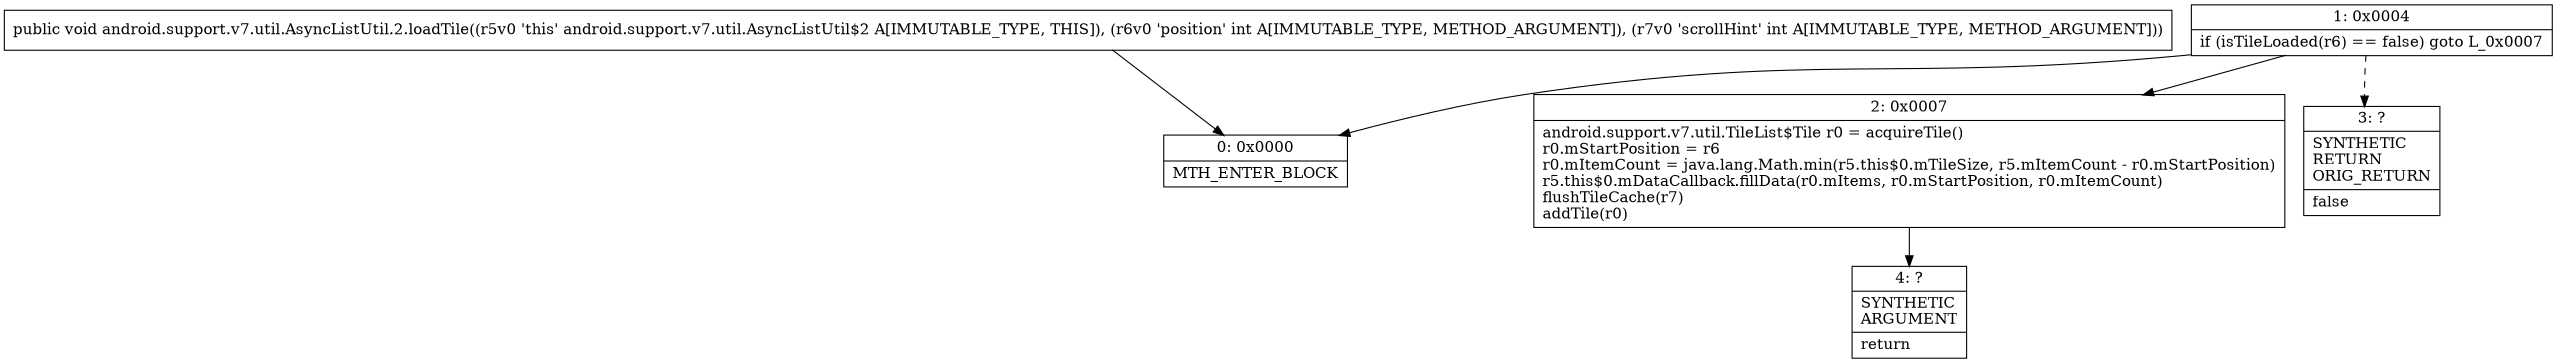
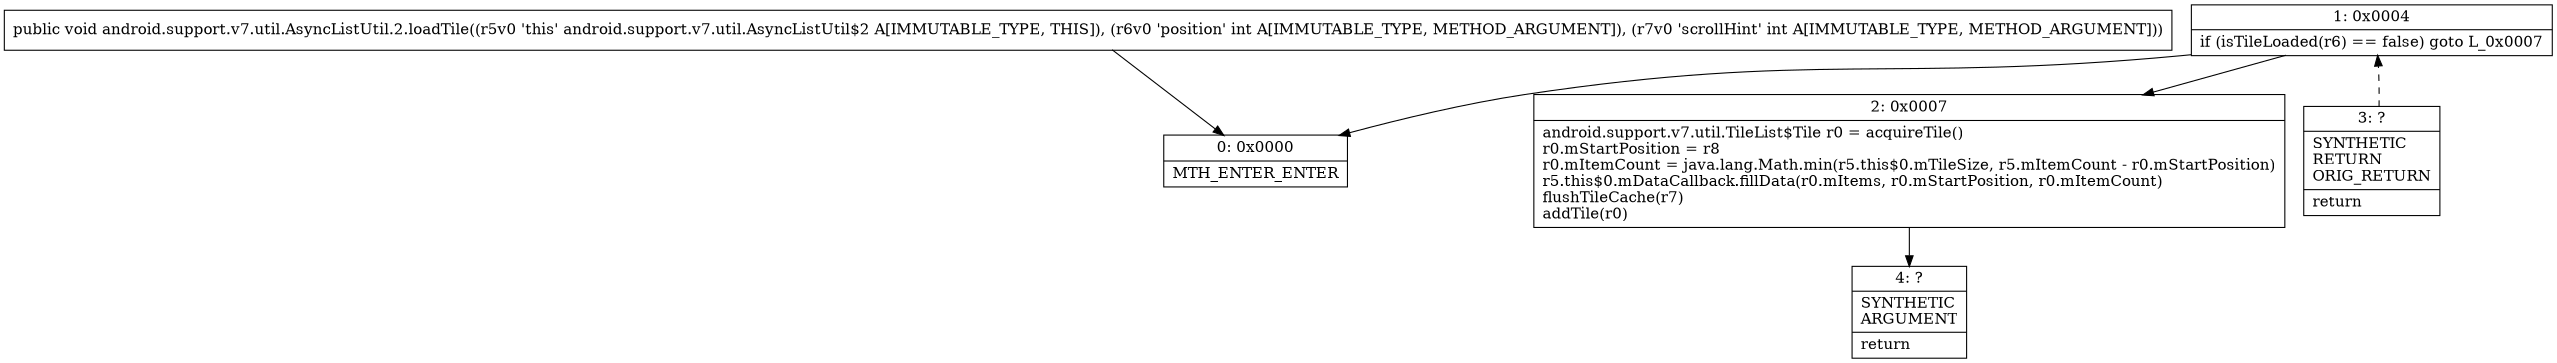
(2365, 75) -> (2379, 86)
(1632, 149) -> (1632, 149)
(1256, 173) -> (1256, 173)
(2331, 202) -> (2337, 202)
